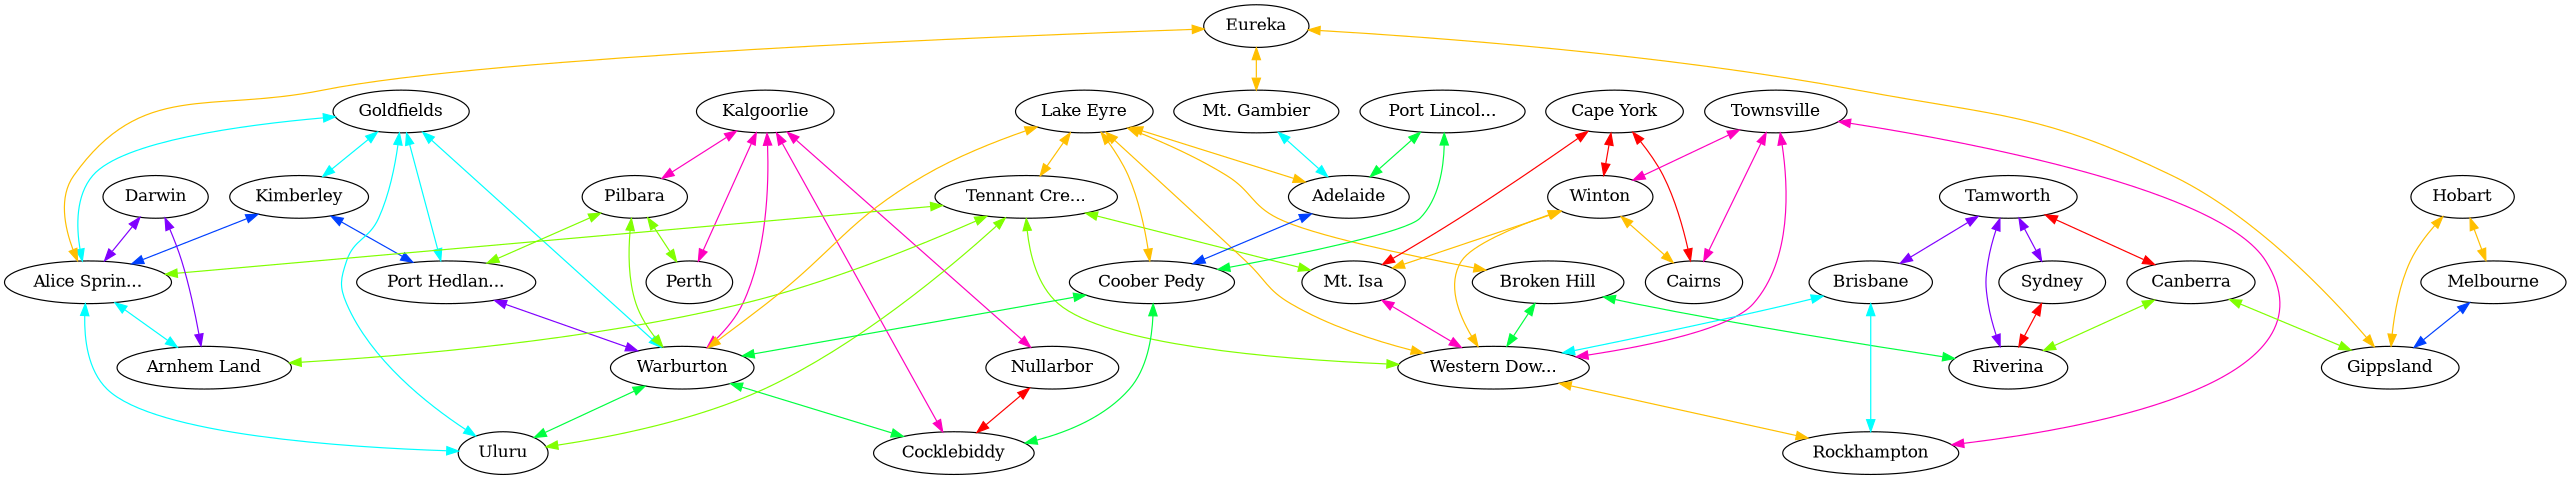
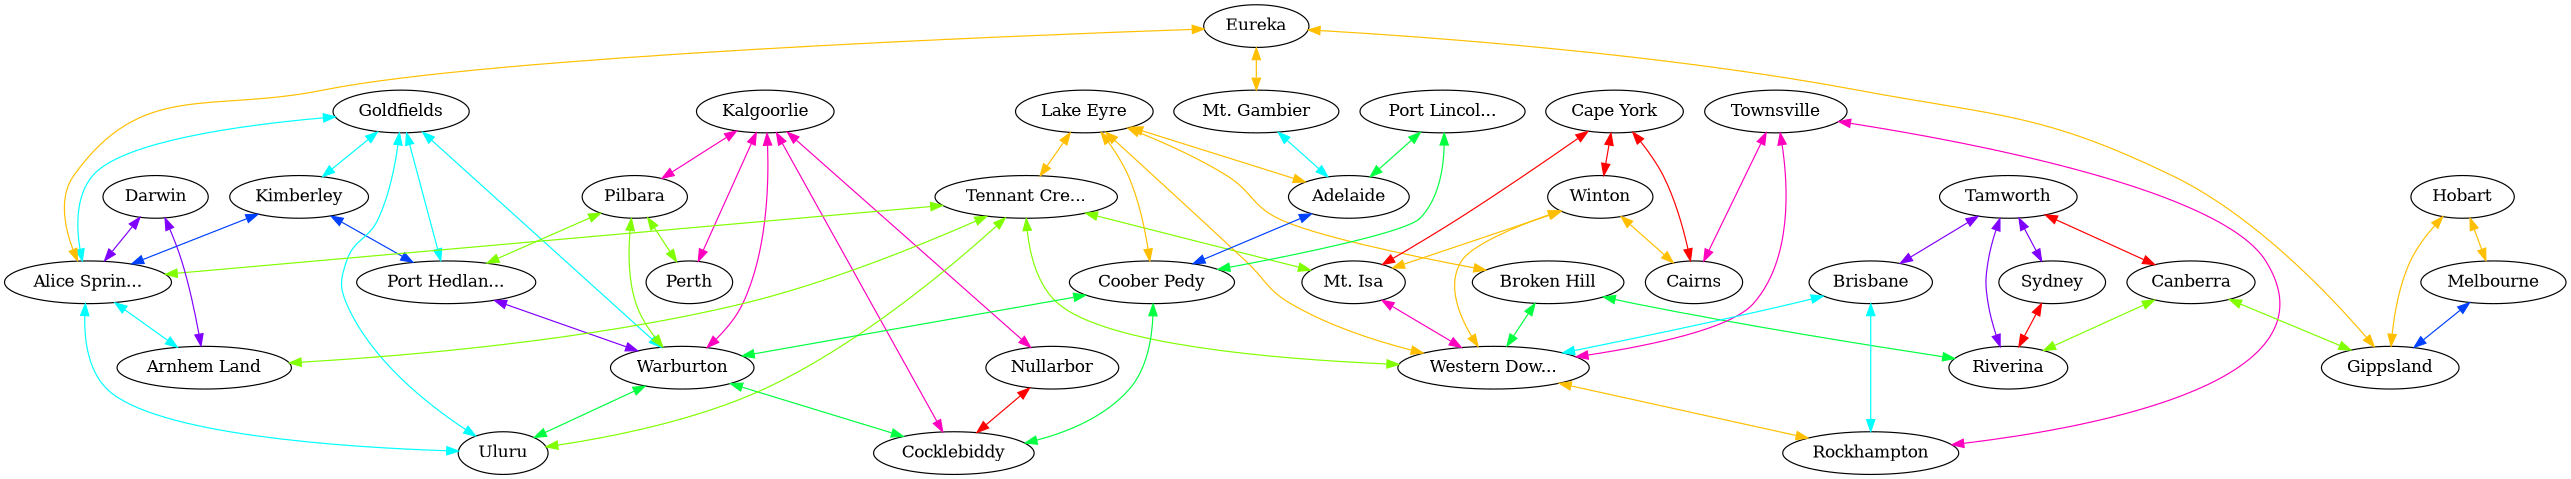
(1686, 155) -> none
(854, 226) -> none
